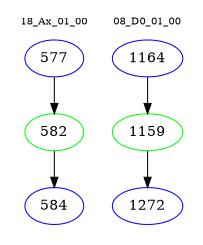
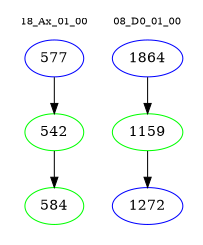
(148, 58) -> (148, 58)
(54, 132) -> (54, 132)
(54, 206) -> (54, 206)
